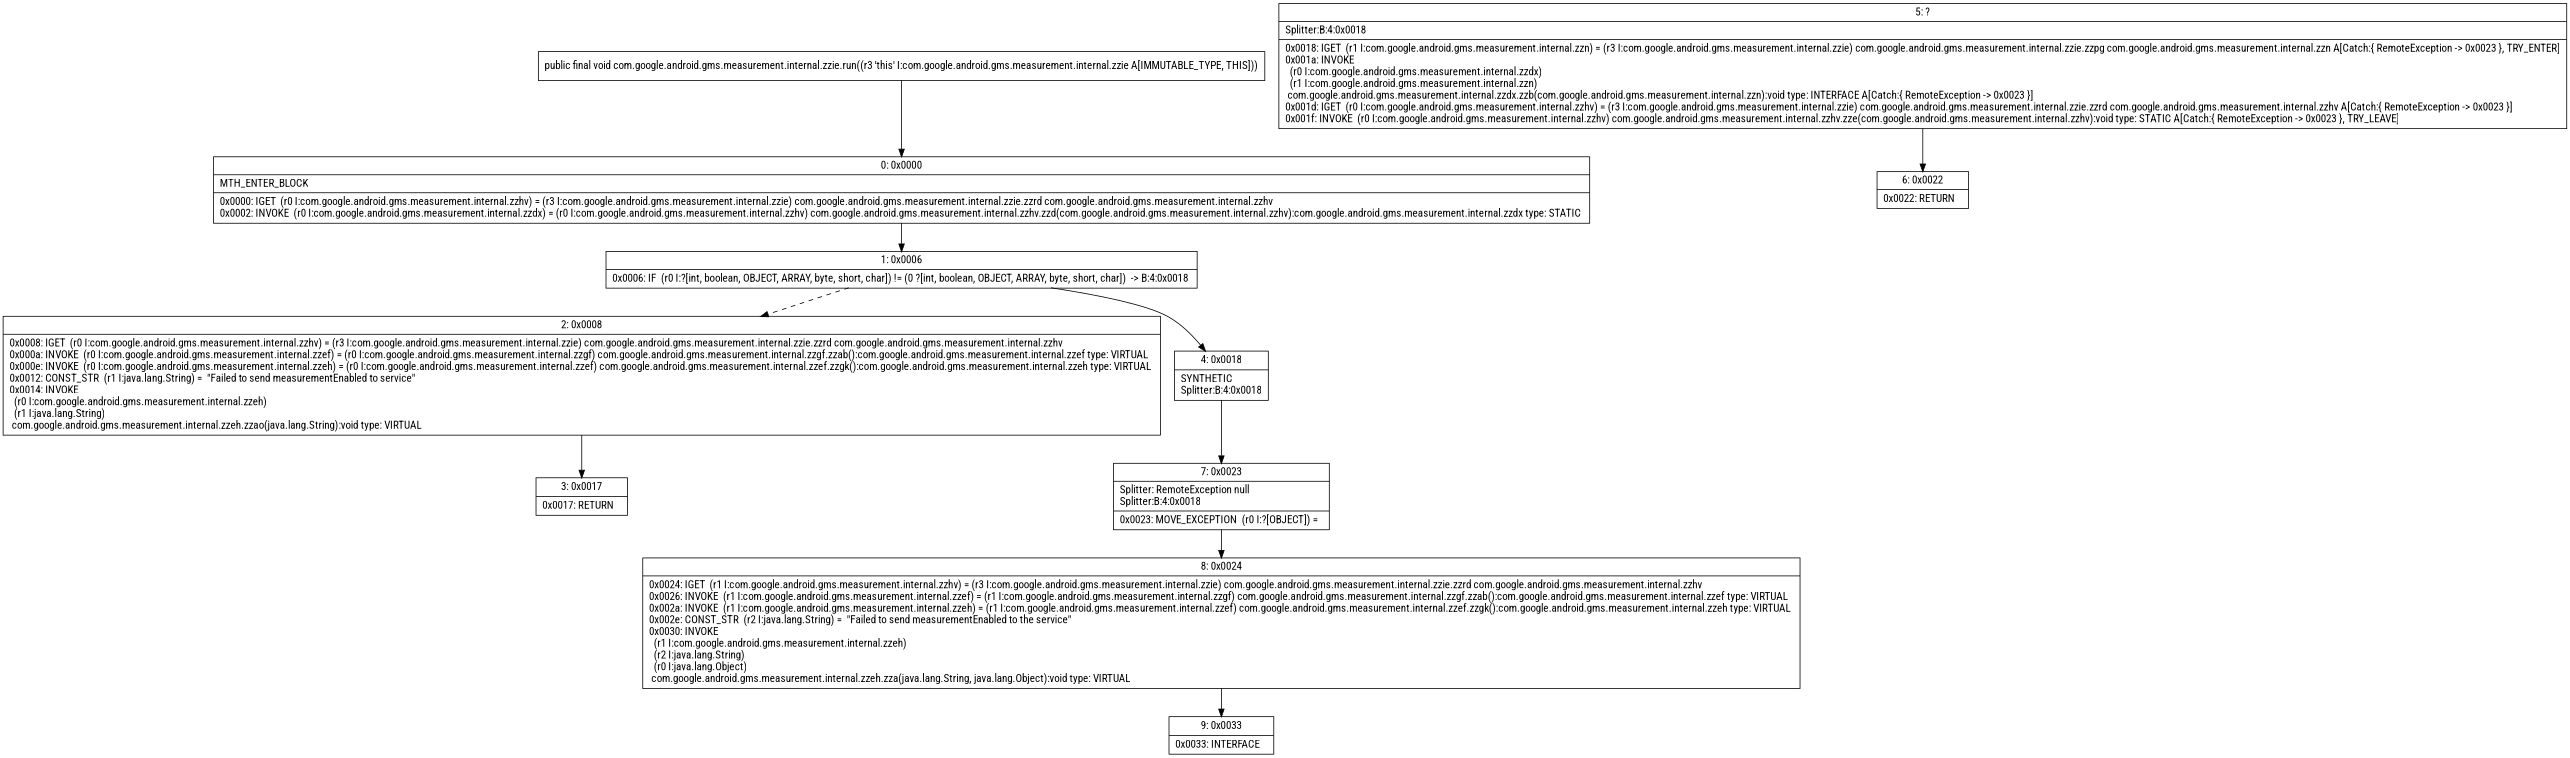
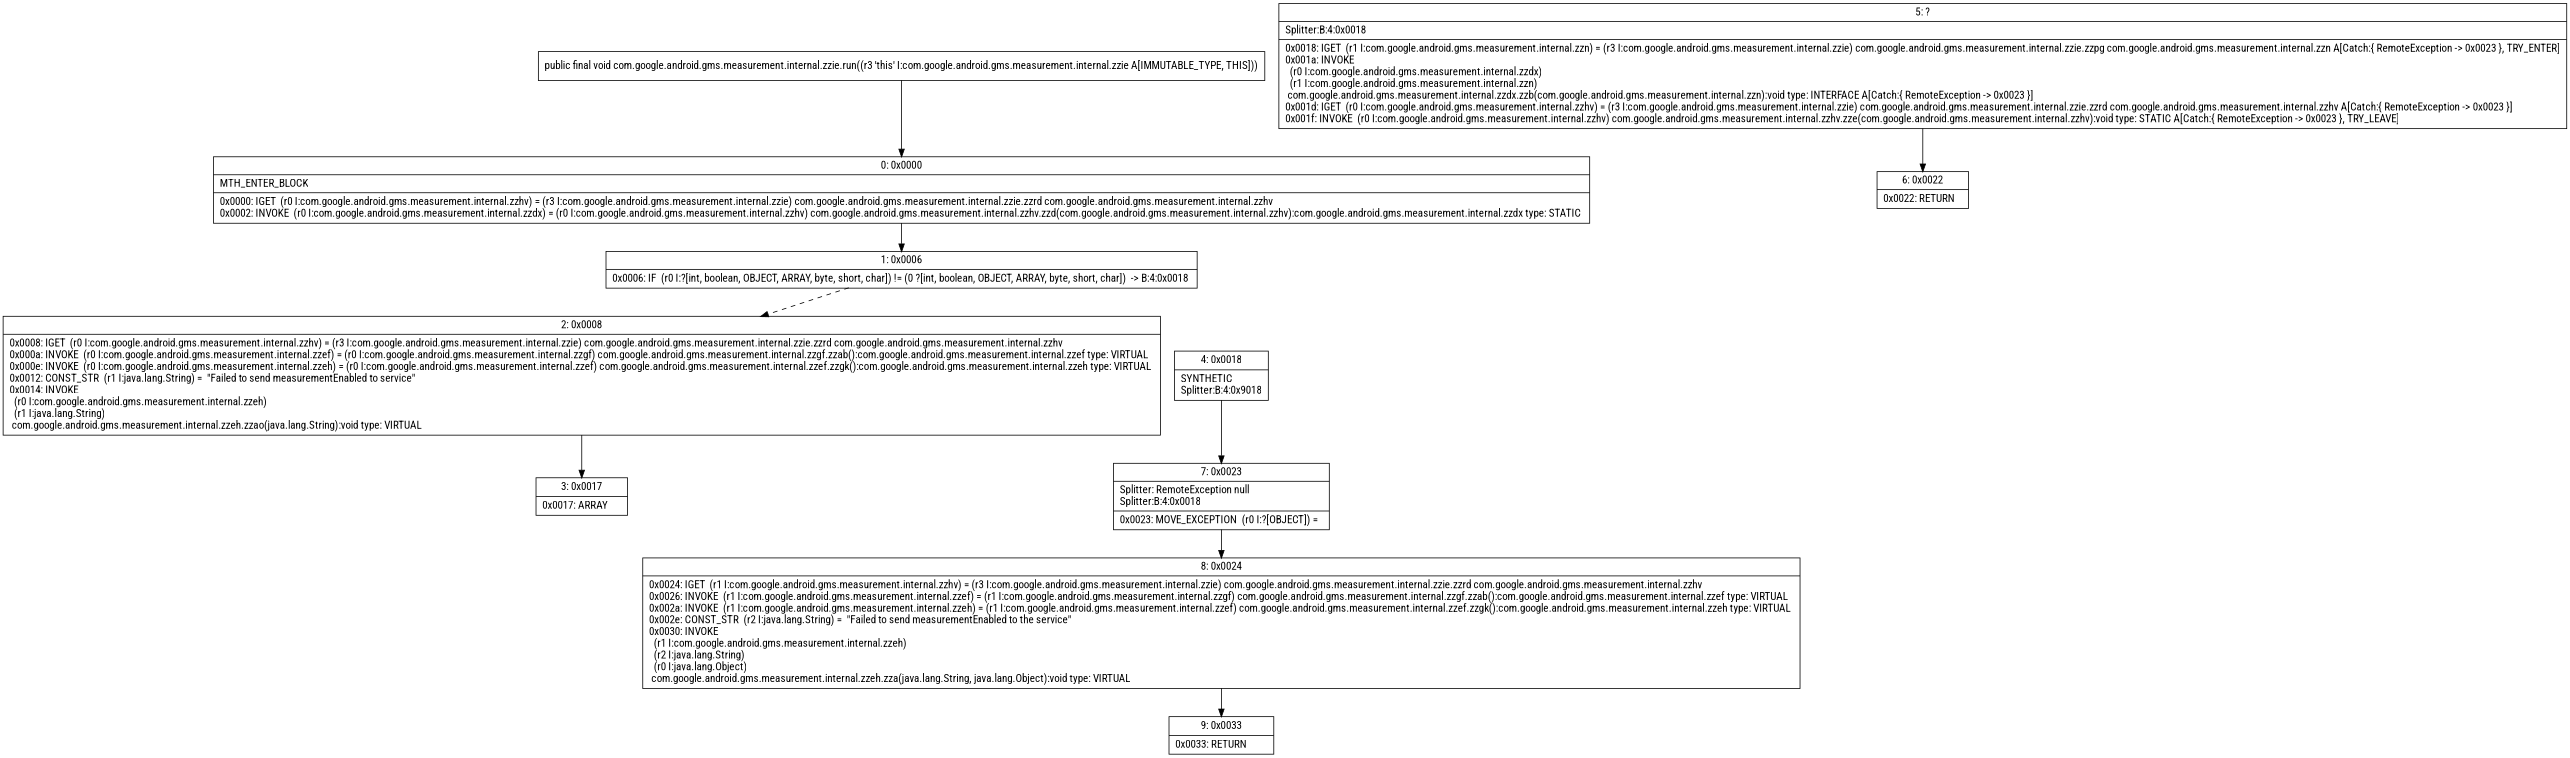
(1132, 304) -> none
(1221, 391) -> (1221, 391)
(582, 506) -> (579, 506)
(1221, 744) -> (1215, 744)
